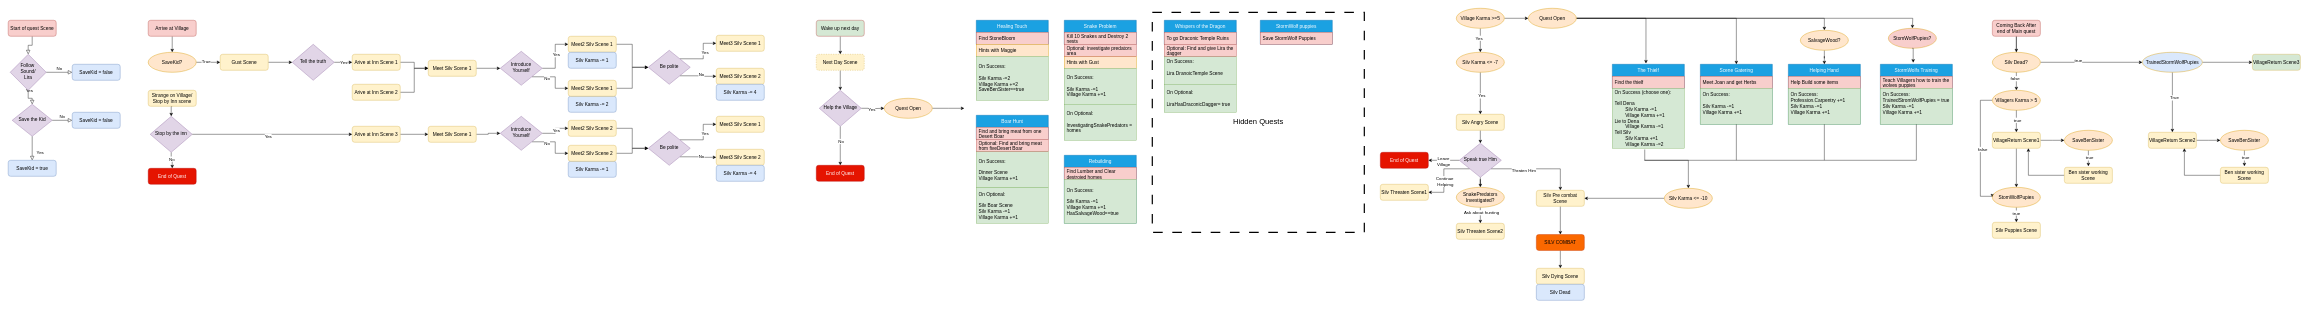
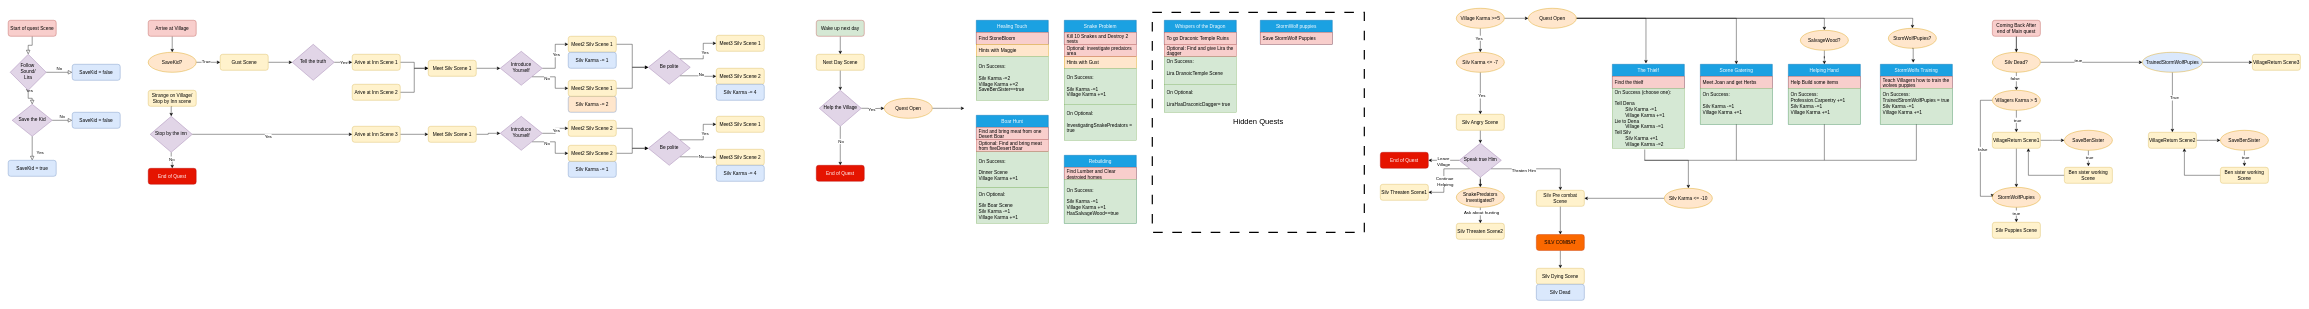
(1912, 38) -> (1912, 38)
(840, 62) -> (840, 62)
(2276, 62) -> (2276, 62)
(592, 104) -> (592, 104)
(1101, 122) -> (1101, 122)
(2016, 197) -> (2016, 197)
